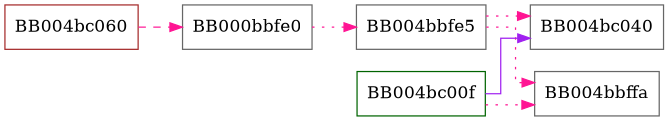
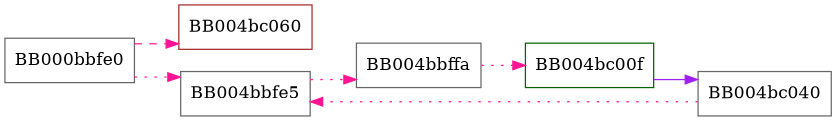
(502, 16) -> (510, 102)
(154, 27) -> (150, 44)
(504, 105) -> (497, 65)
